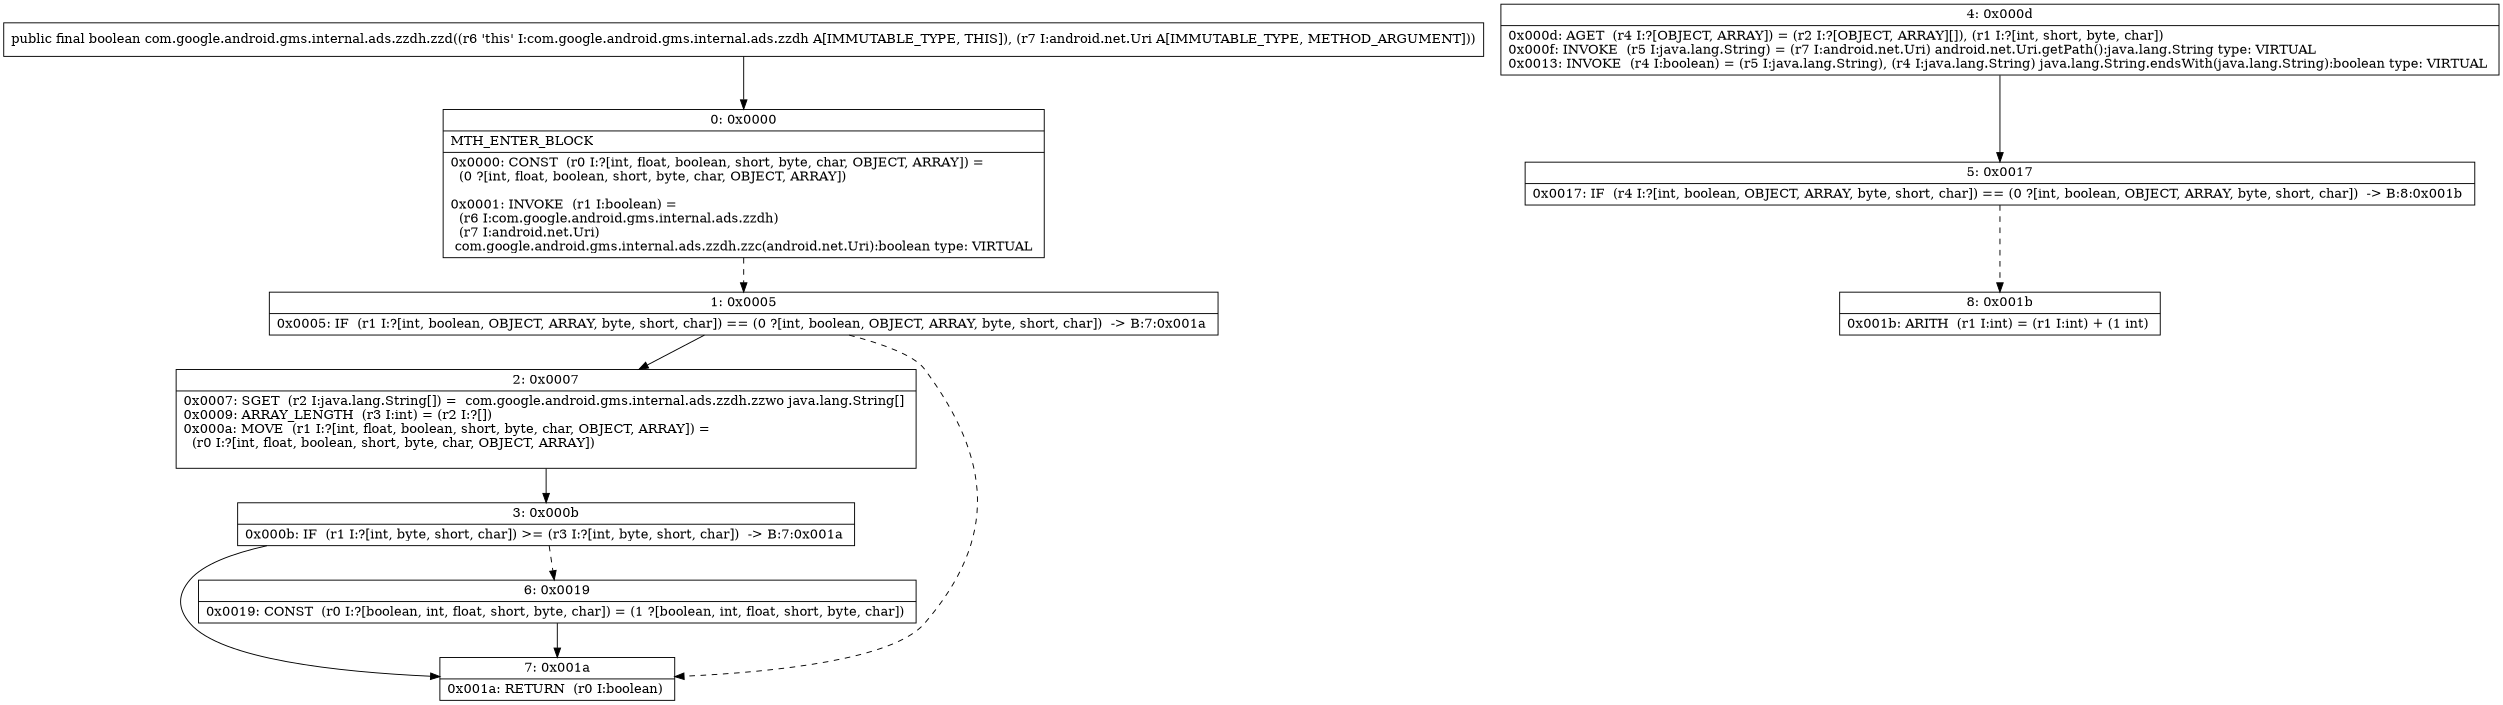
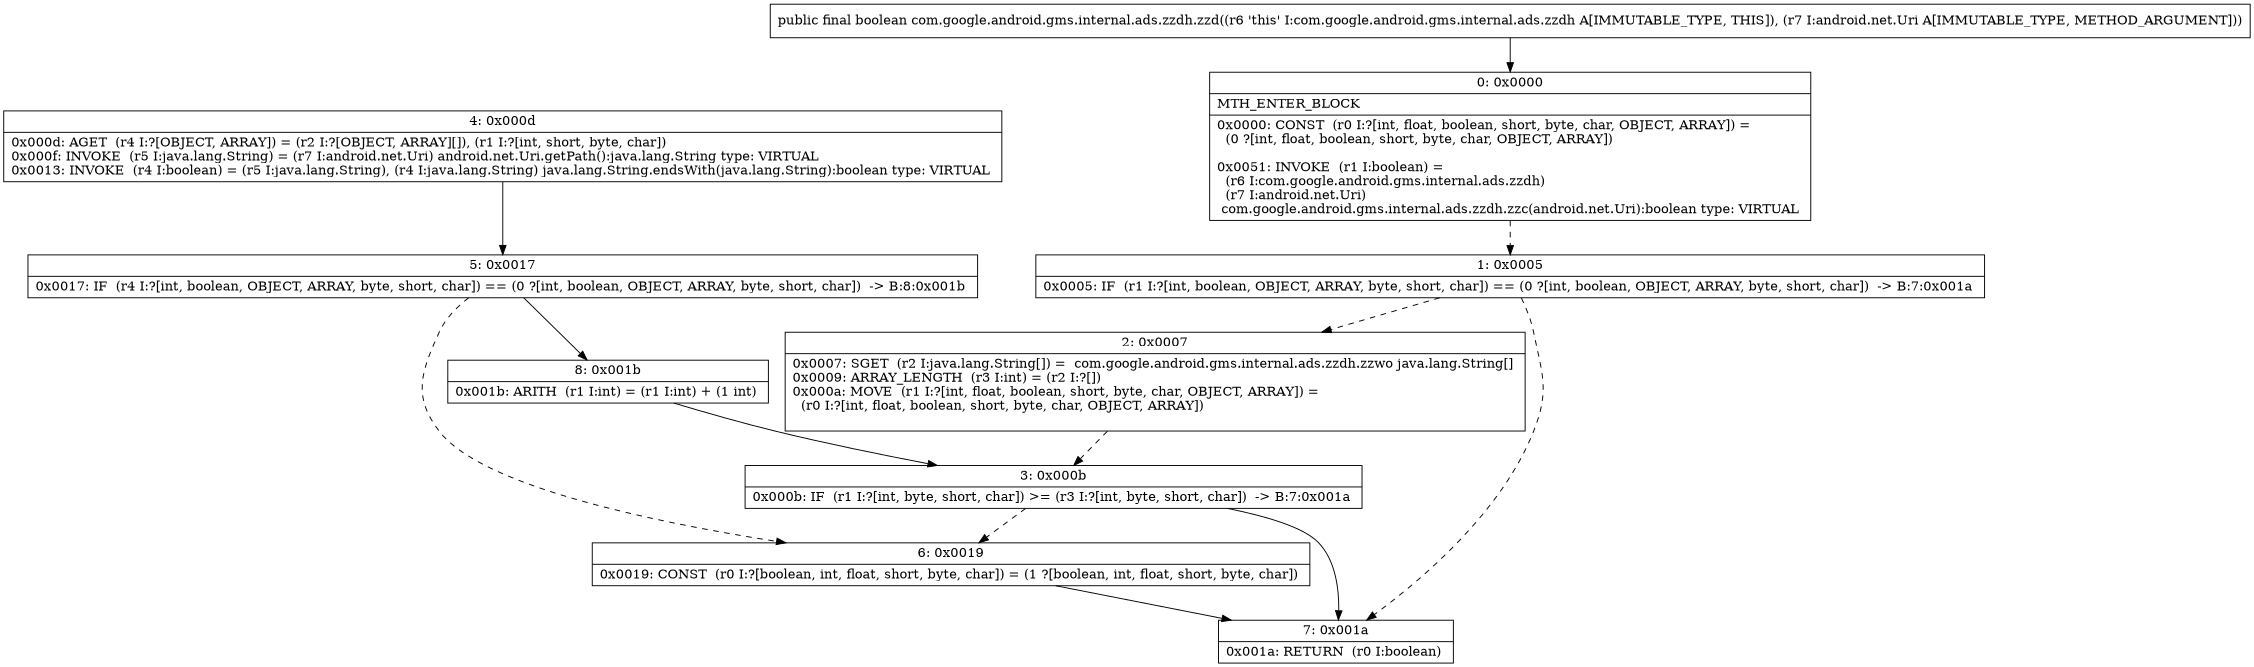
(566, 205) -> (1333, 167)
(2000, 244) -> (552, 326)
(676, 350) -> (1385, 314)
none -> (800, 437)
(546, 481) -> (1094, 445)
none -> (528, 484)
